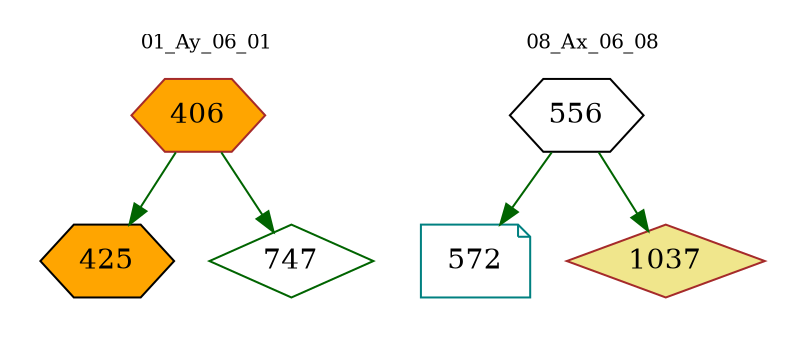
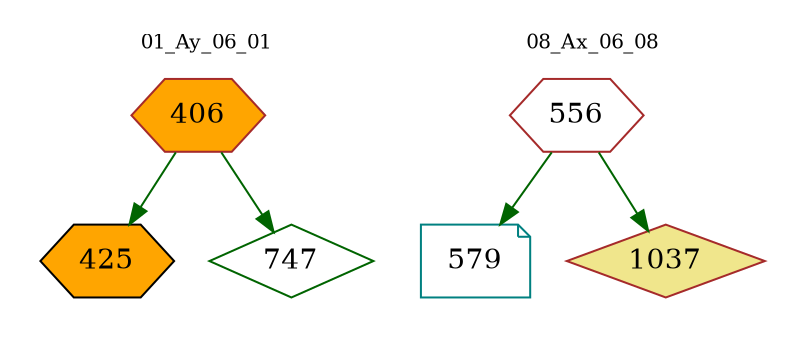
(577, 115) -> (577, 115)
(476, 261) -> (476, 261)
